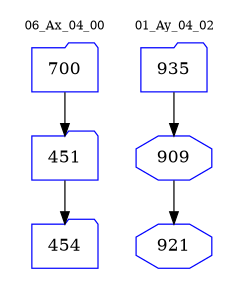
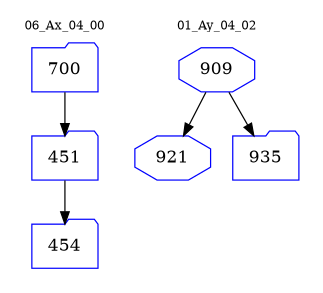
(174, 108) -> (238, 109)
